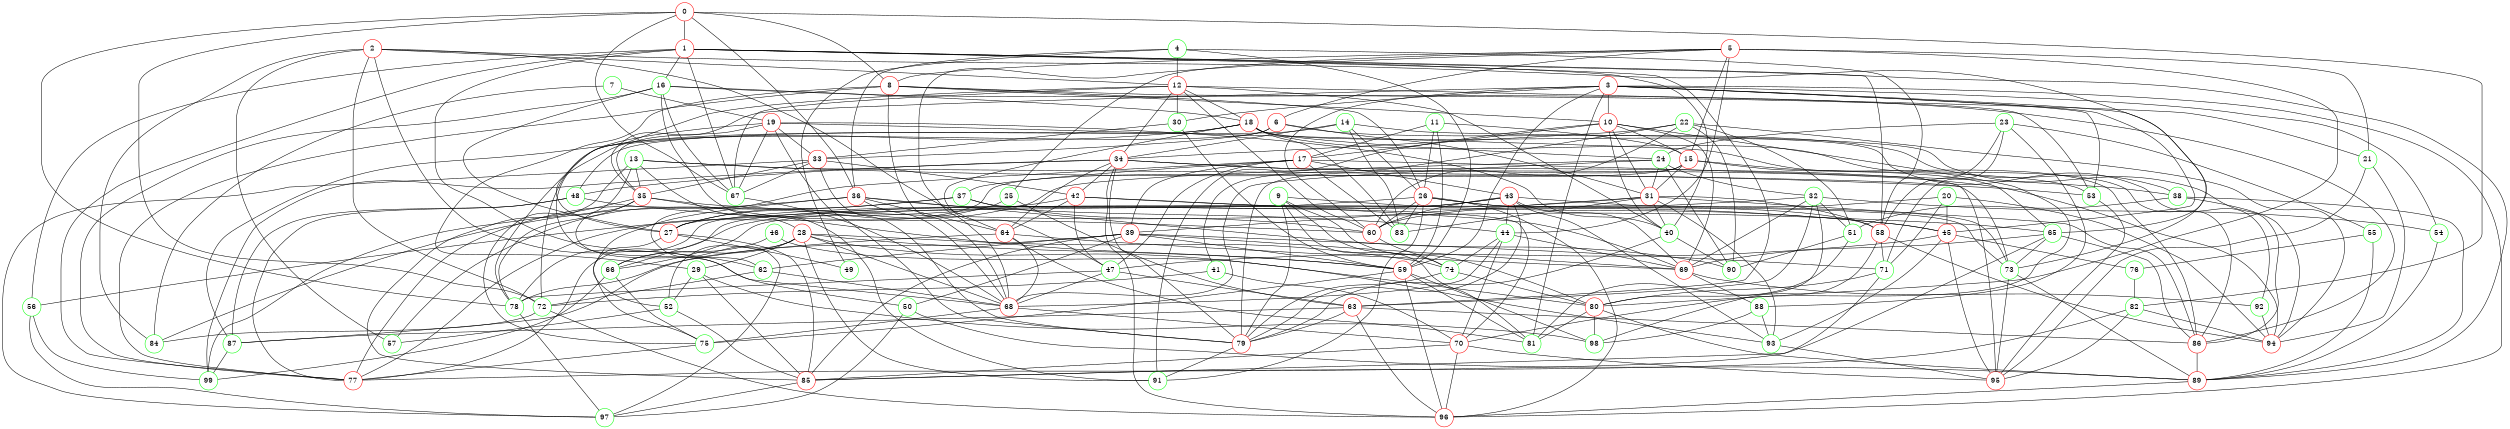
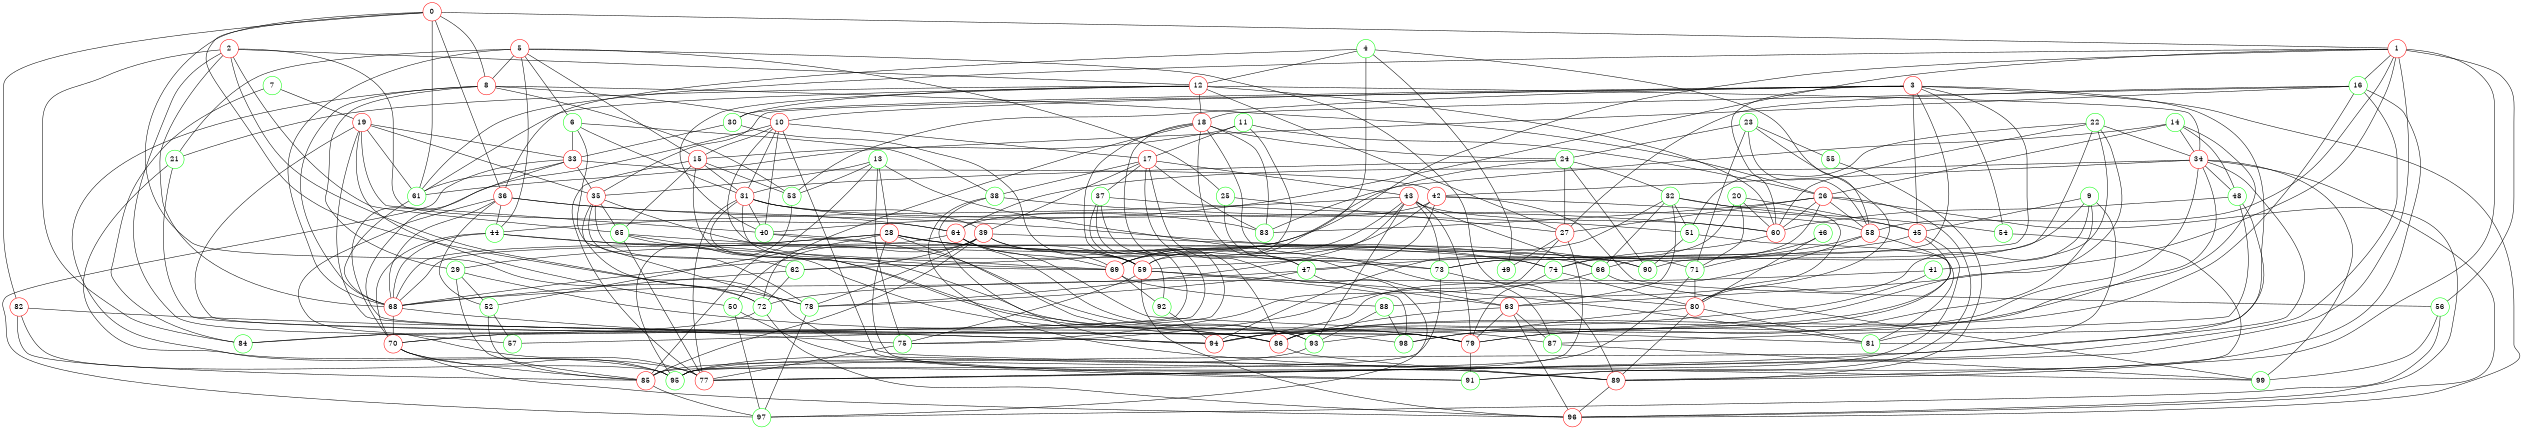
(1277, 122) -> (573, 122)
(735, 196) -> (417, 196)
(2135, 270) -> none
(2135, 307) -> (19, 307)
(1996, 381) -> (675, 381)
